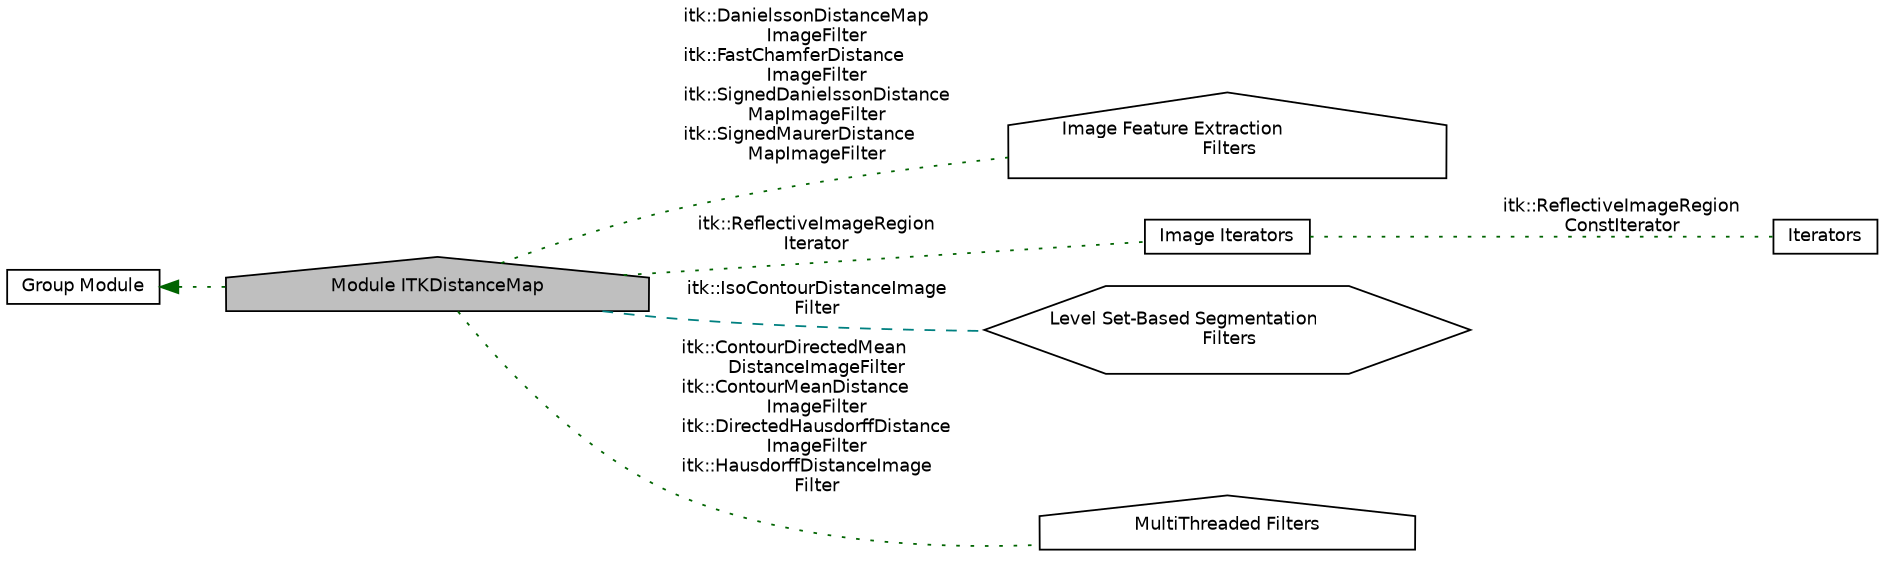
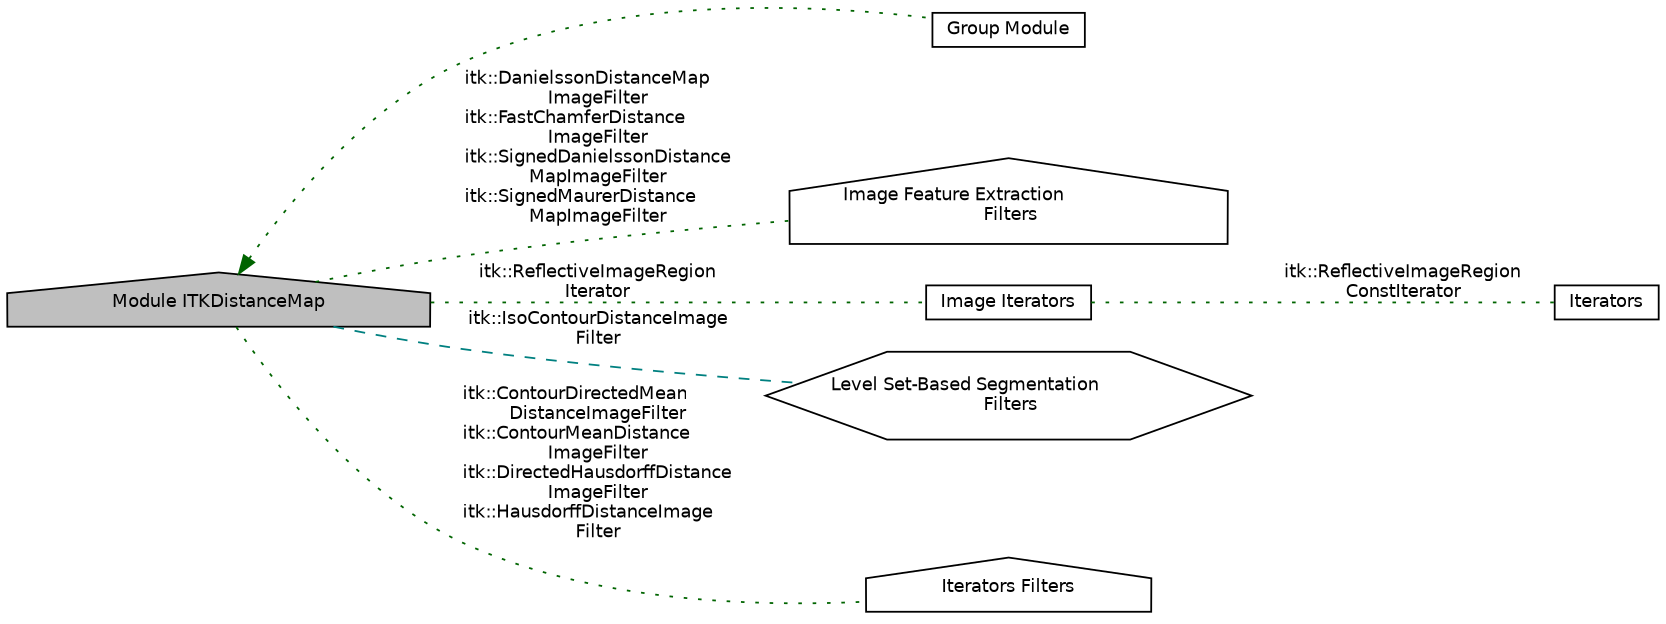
(202, 287) -> (550, 33)
(1227, 525) -> (1009, 588)
